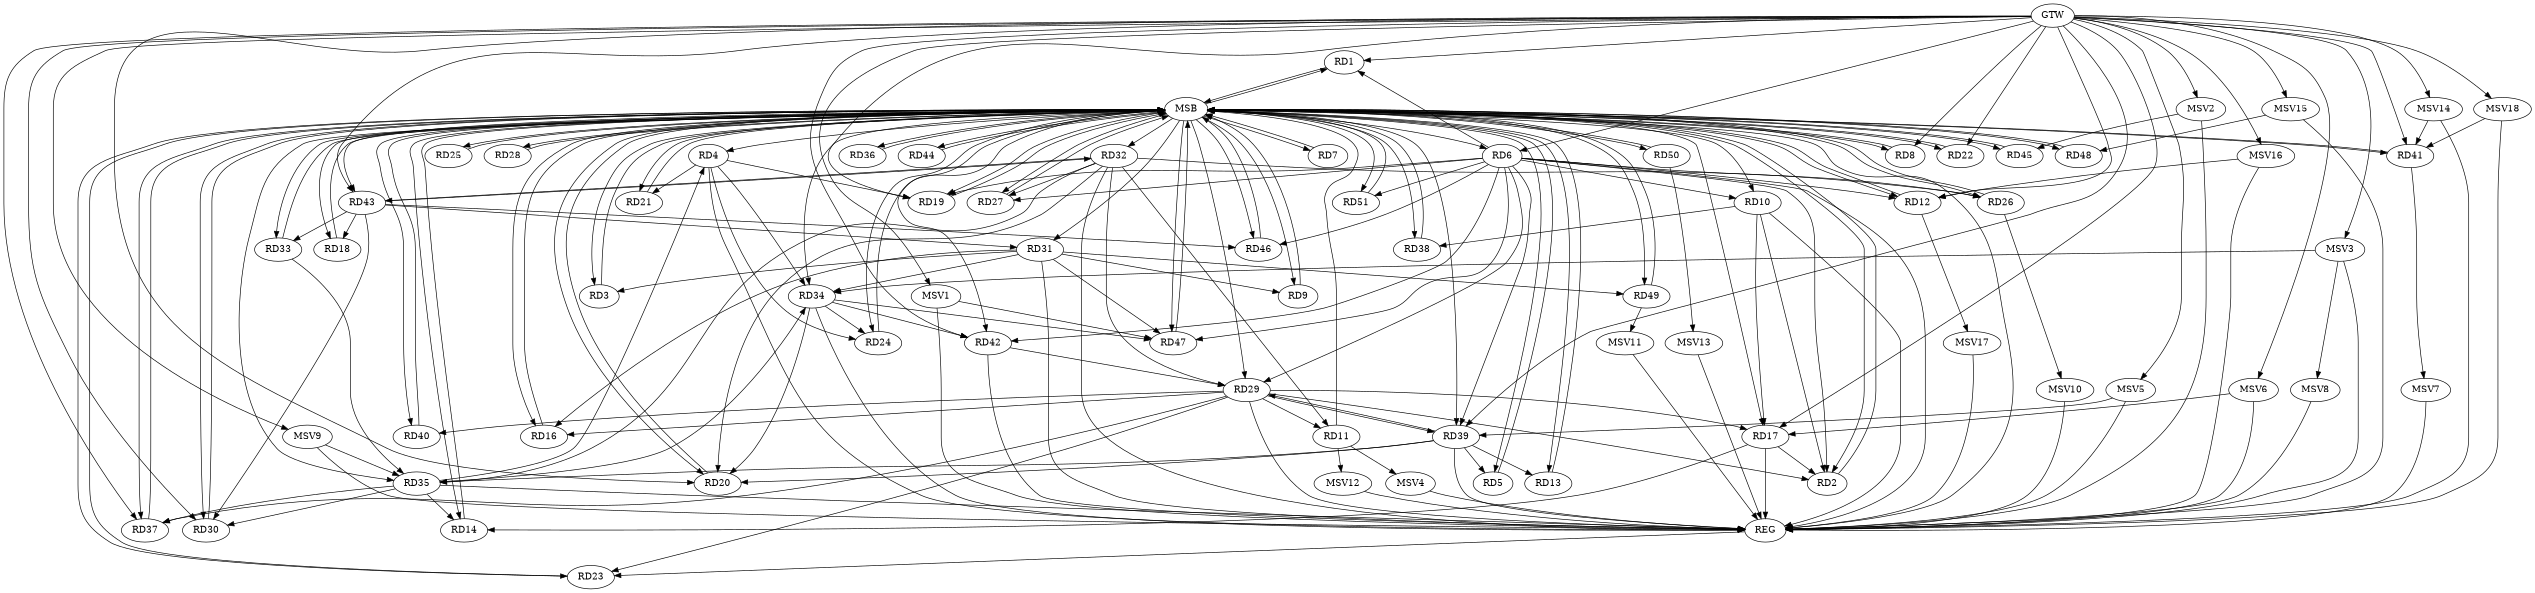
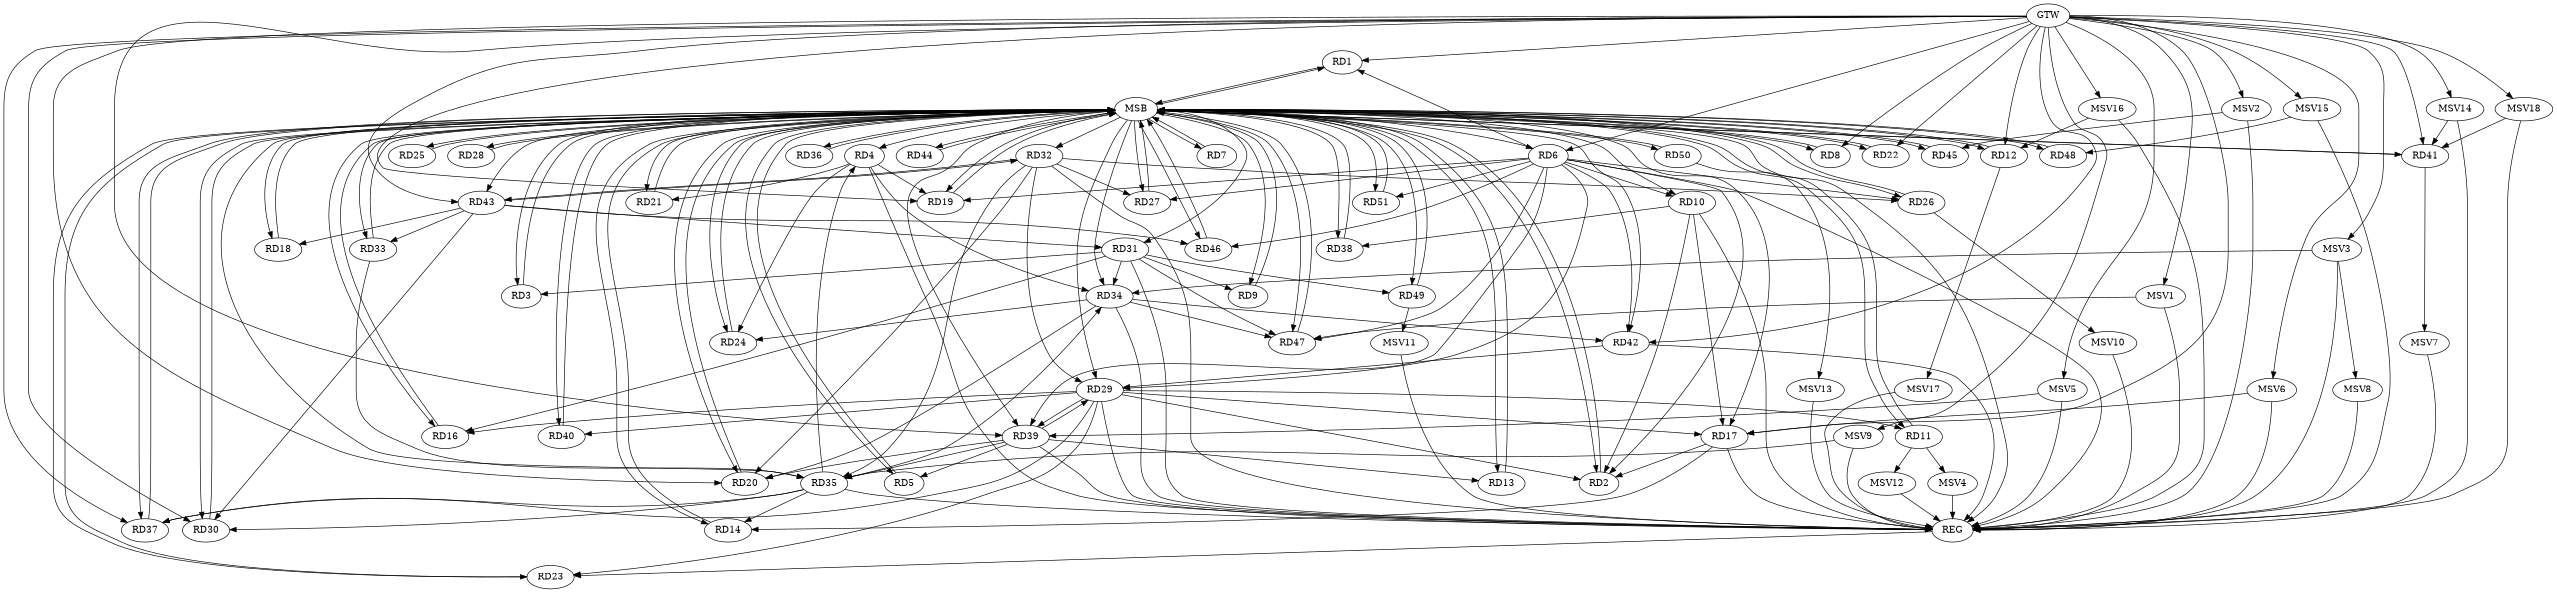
(1706, 175) -> none
(1223, 294) -> (1711, 148)
